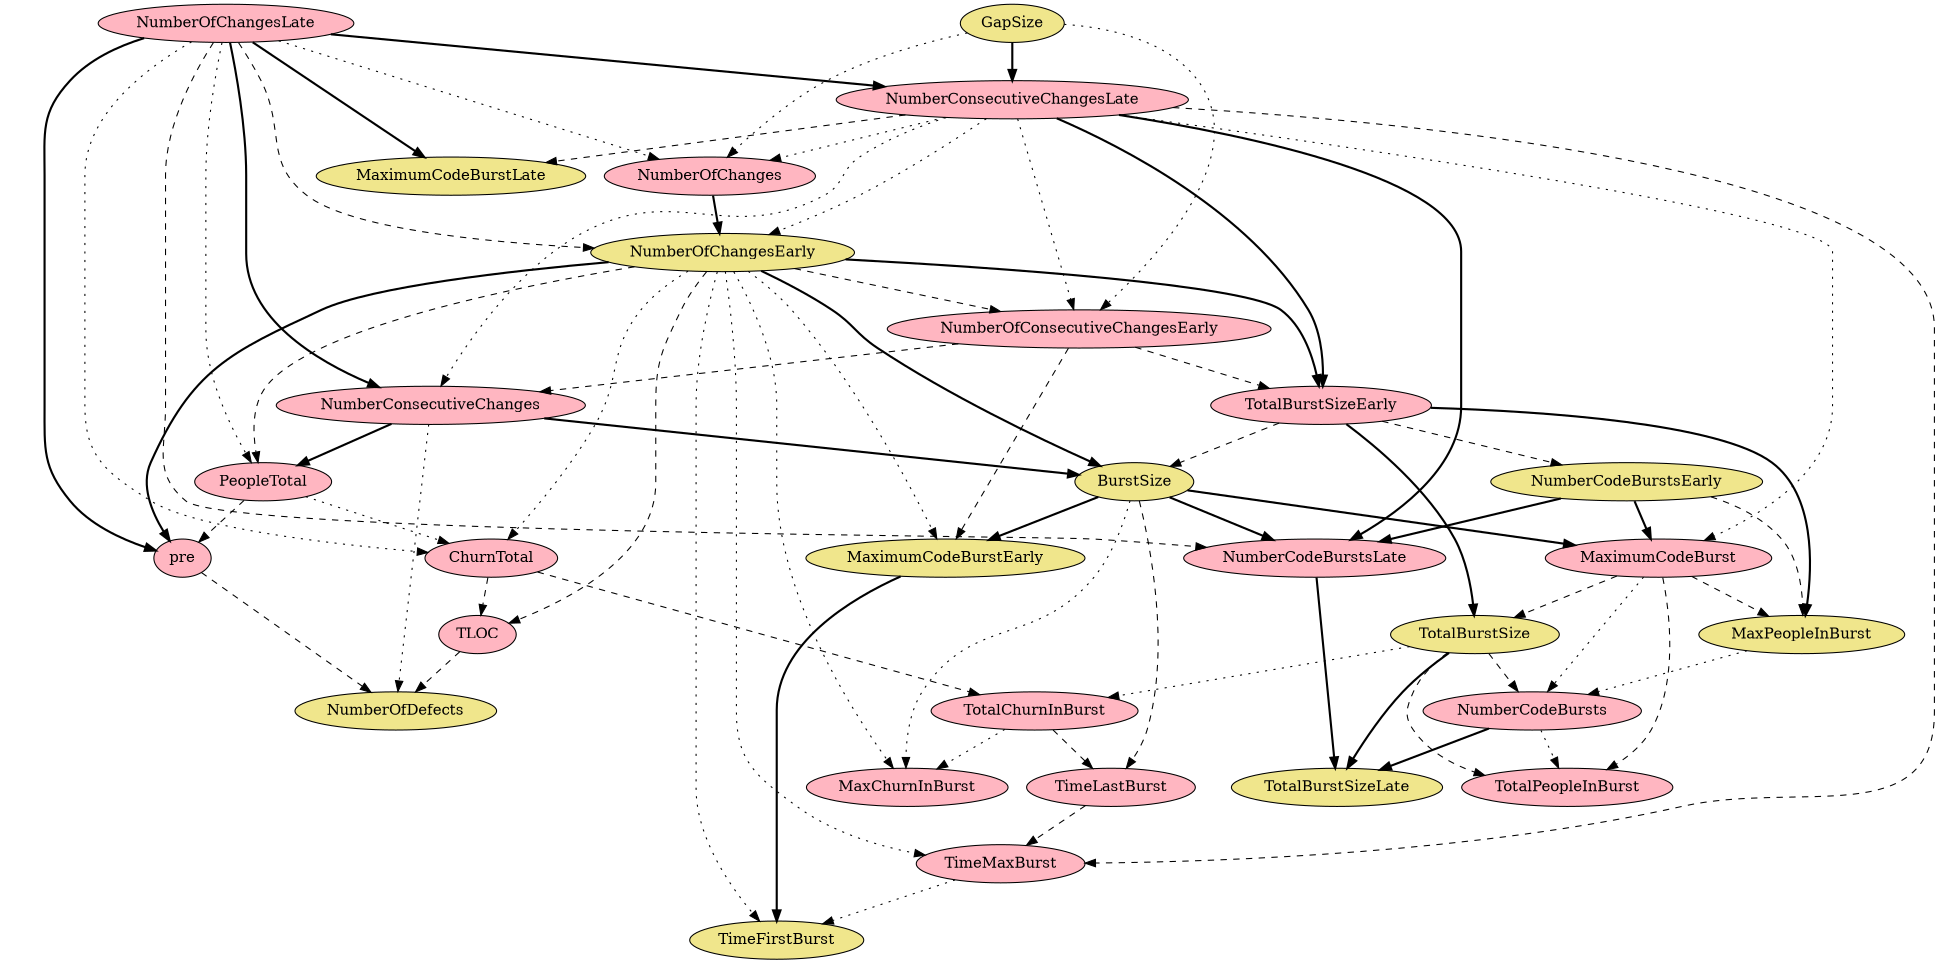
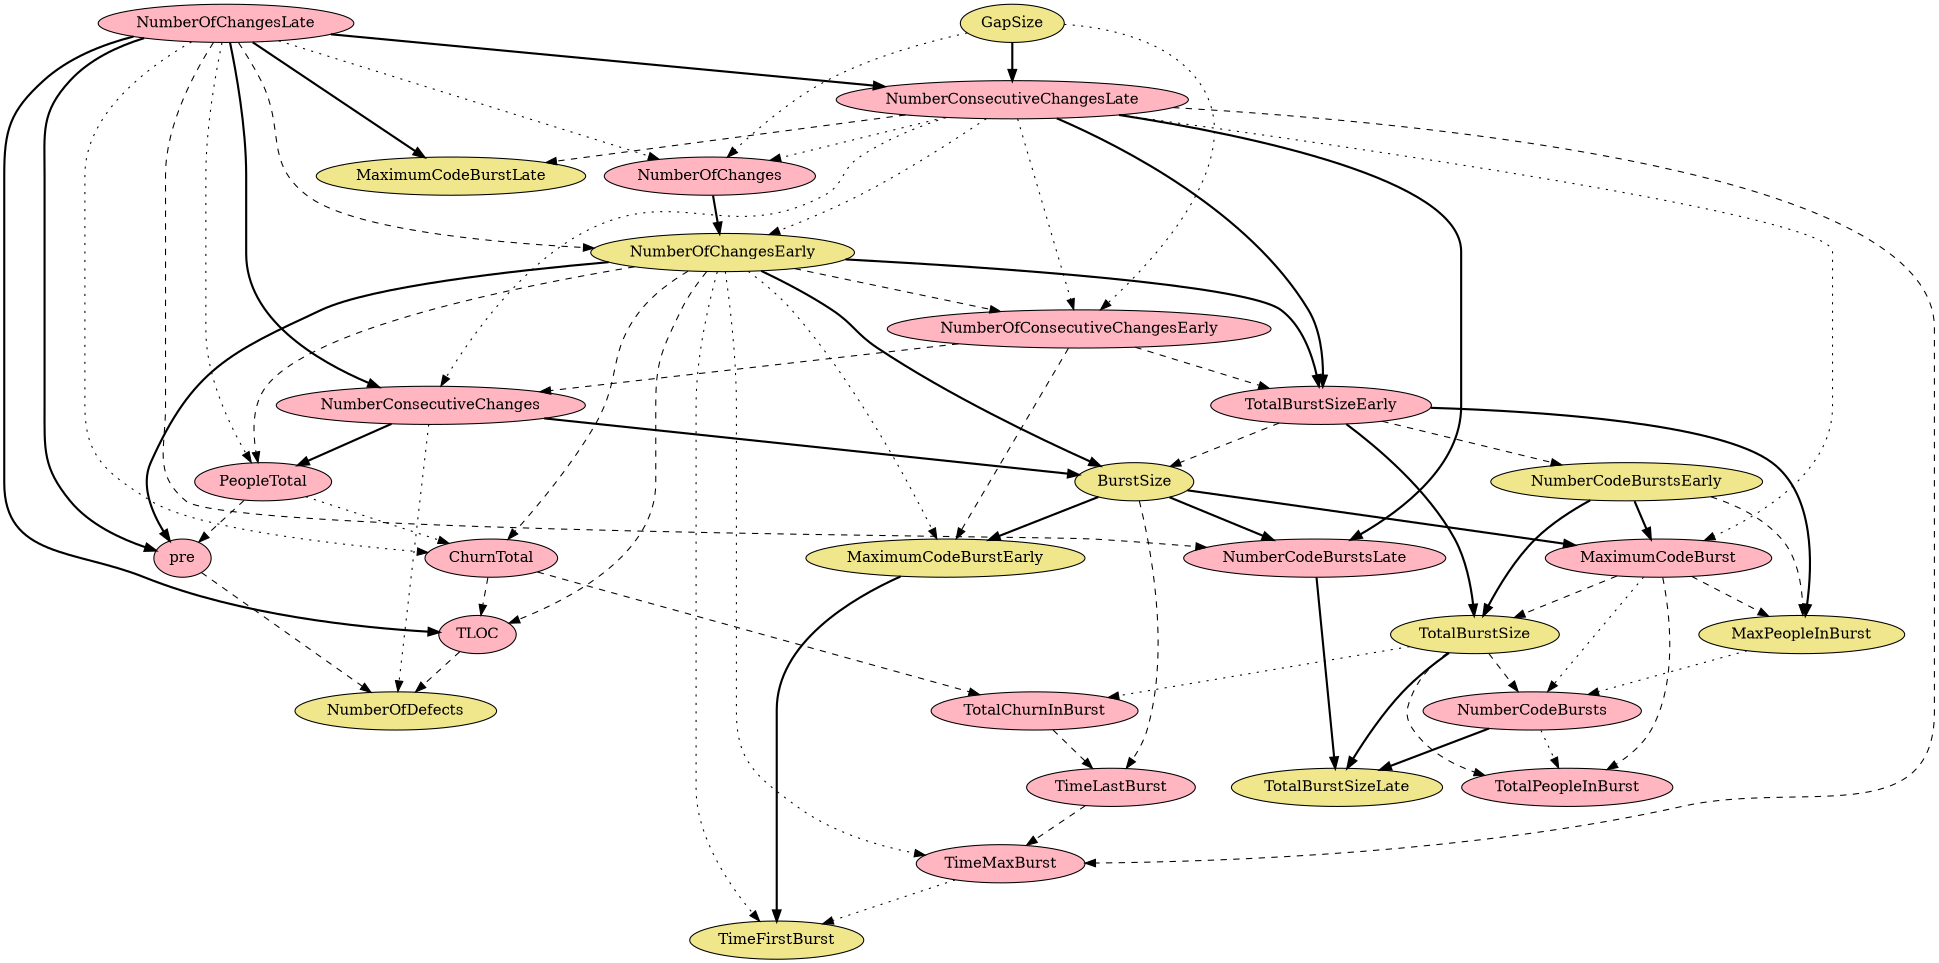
(606, 401) -> (606, 401)
none -> (4, 462)
(1476, 519) -> (1528, 547)
(907, 787) -> none
